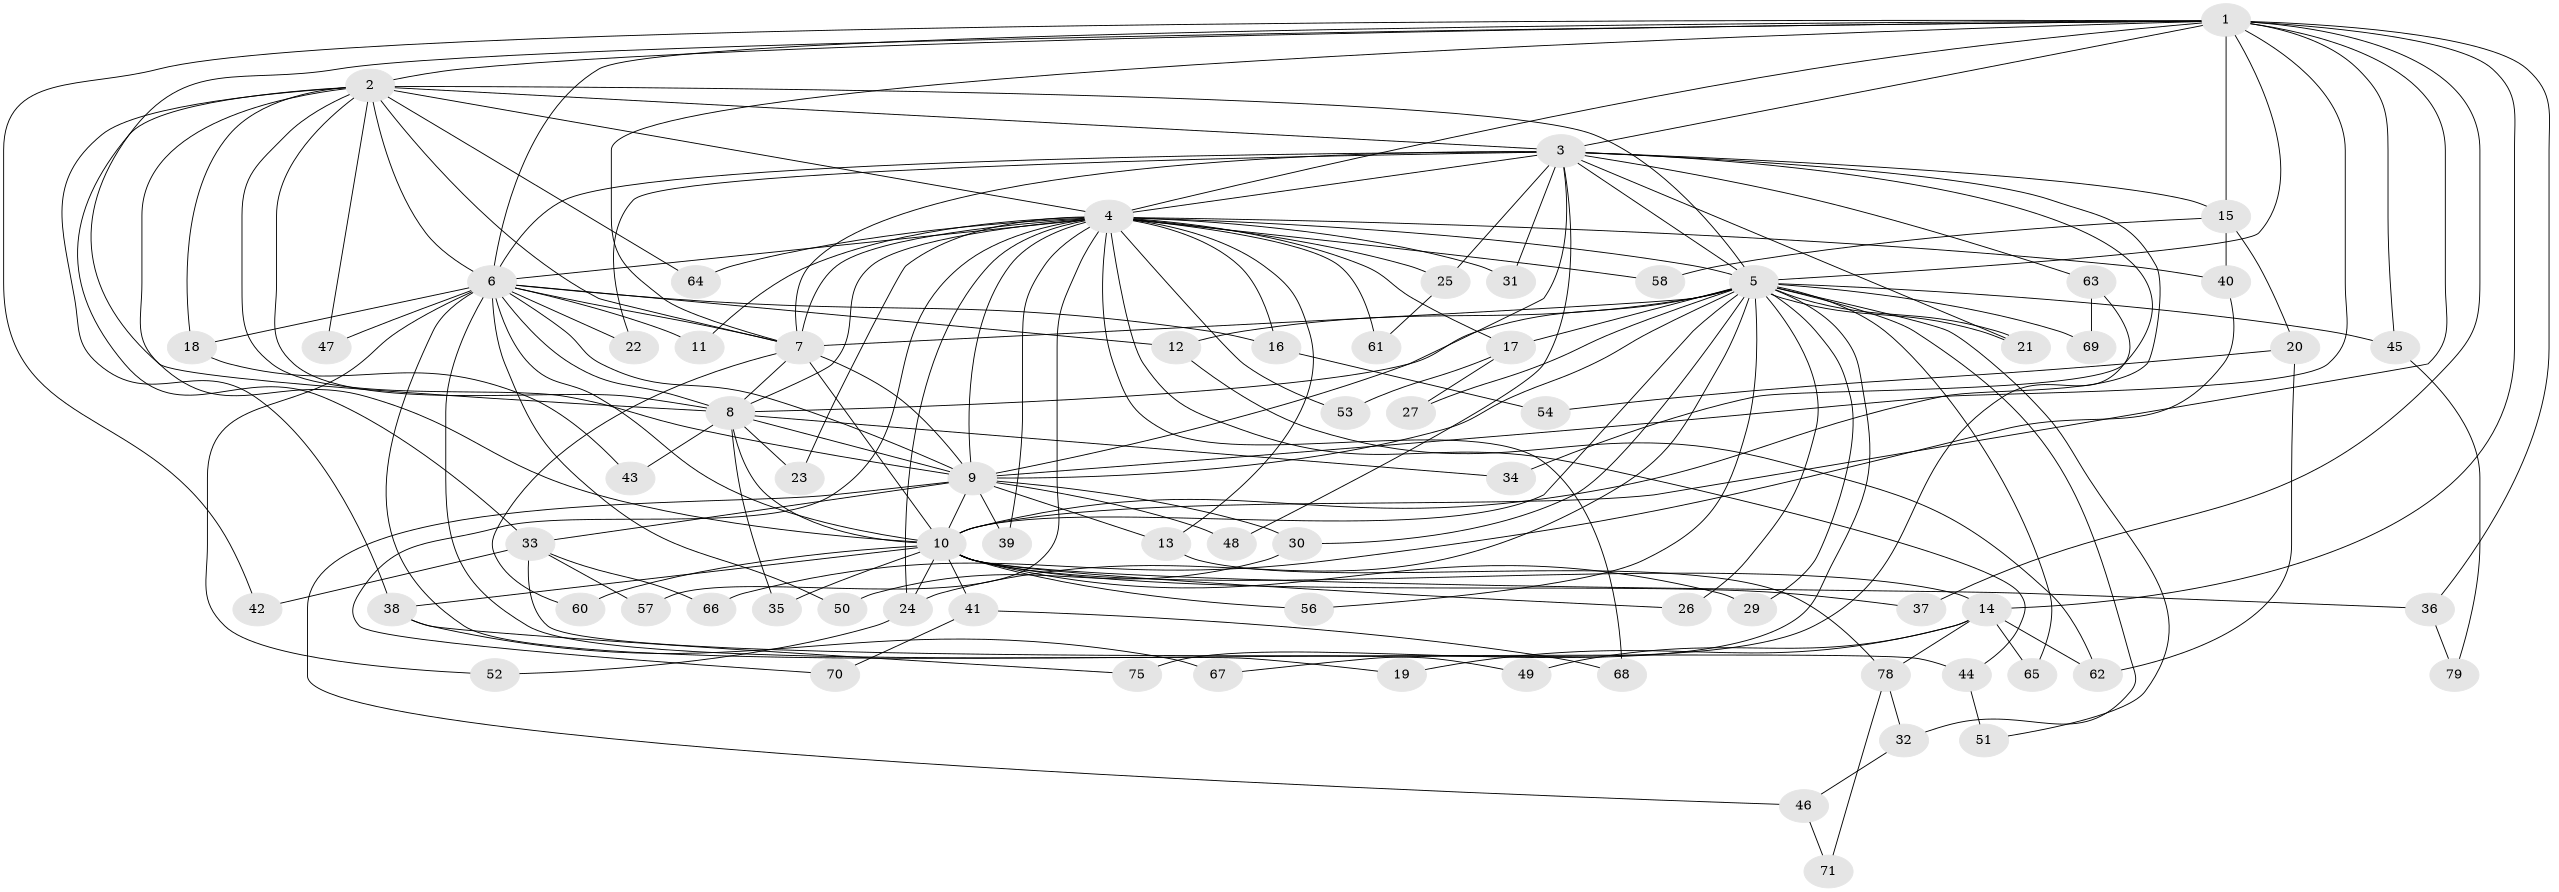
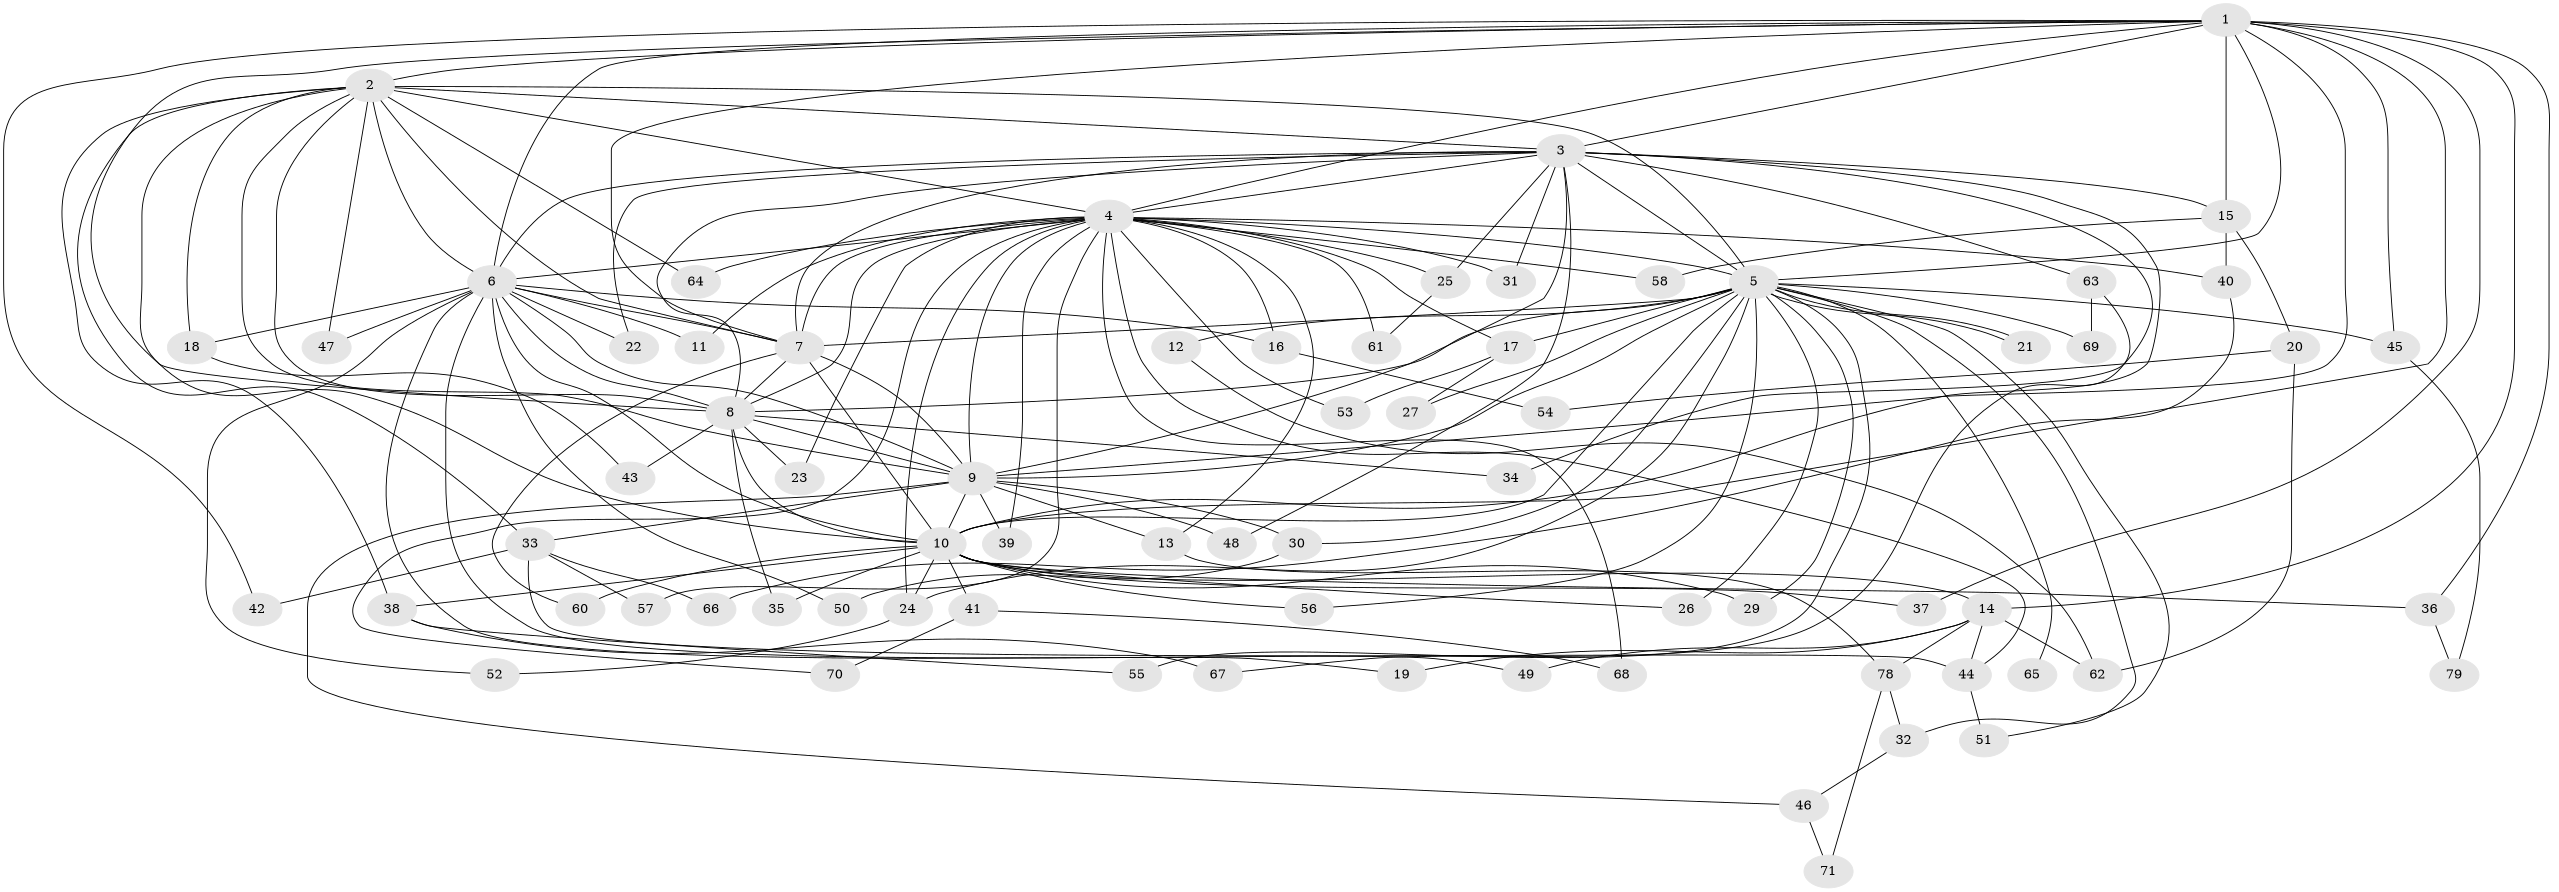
(1815, 258) -> (998, 182)
(834, 315) -> none
(2013, 647) -> (1977, 642)
(1137, 675) -> (1137, 675)
